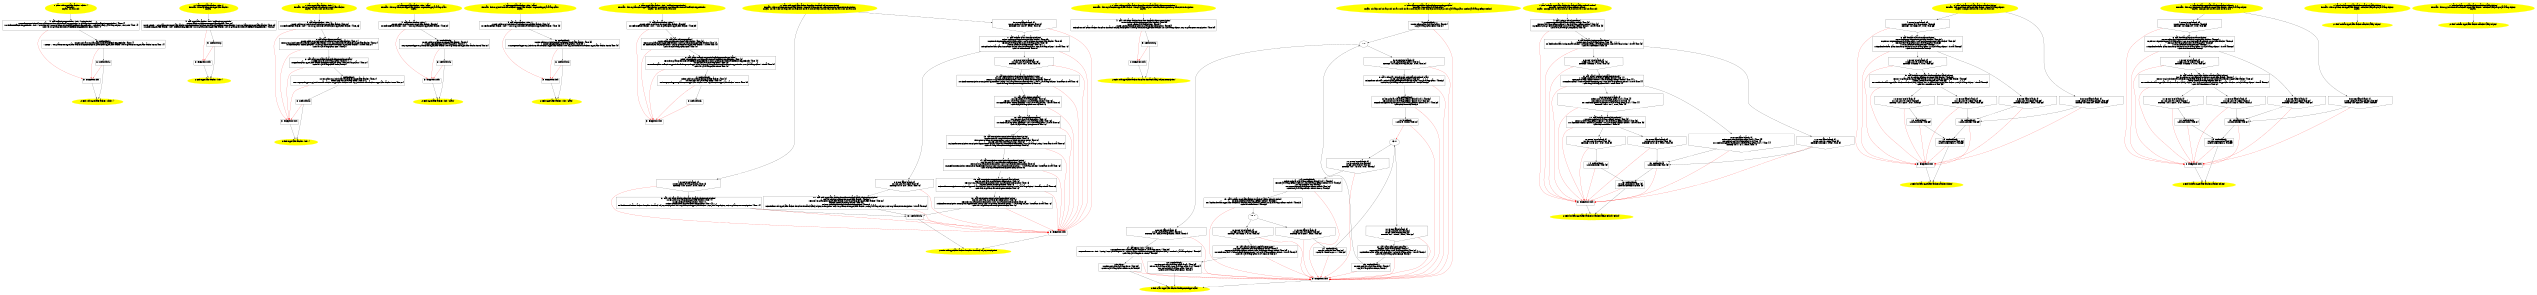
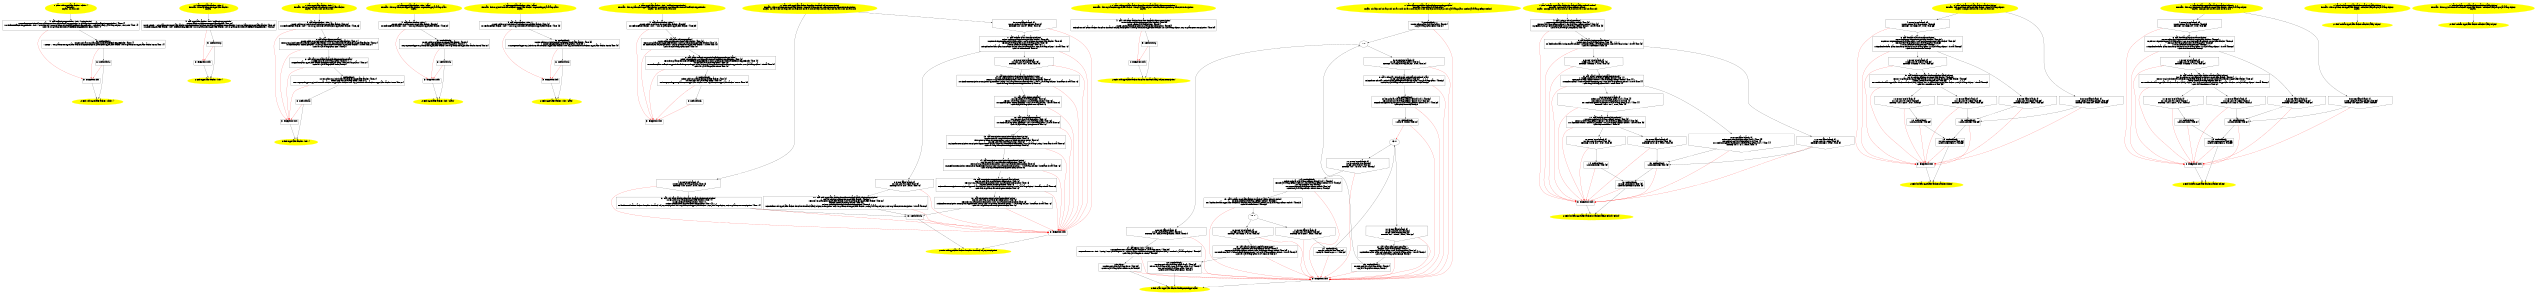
(1406, 122) -> (1406, 122)
(1657, 165) -> (1657, 165)
